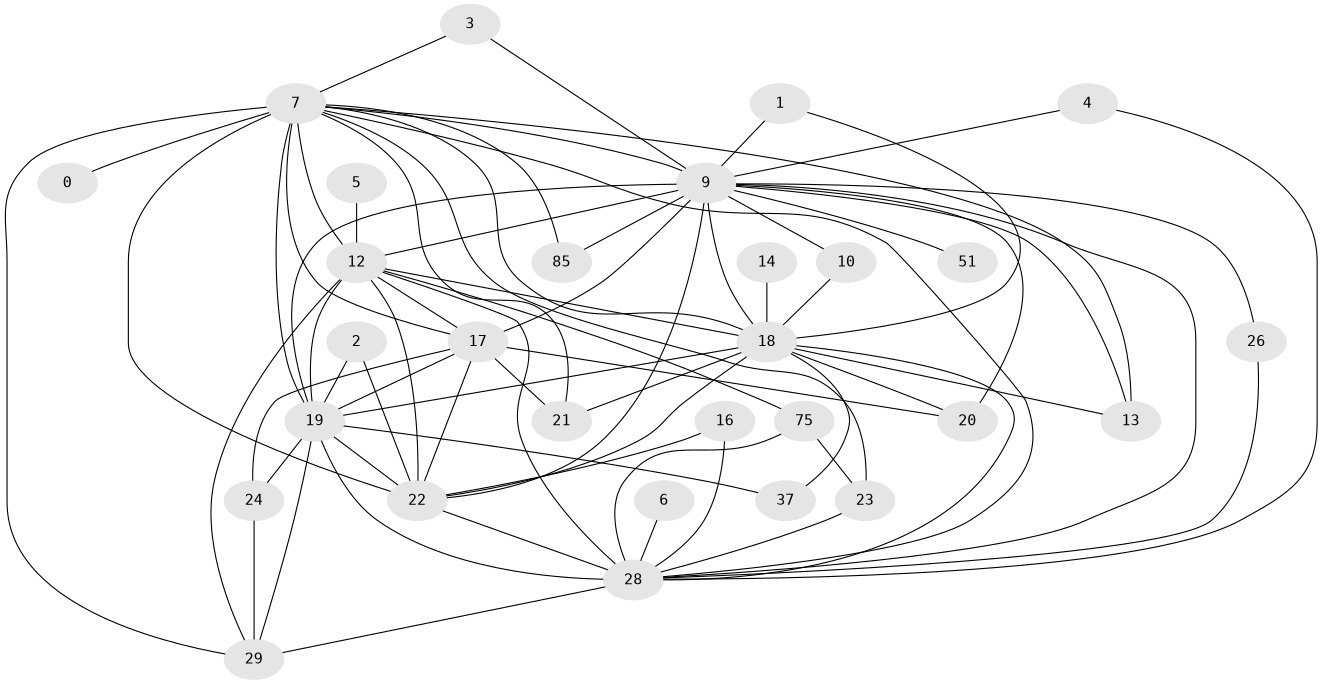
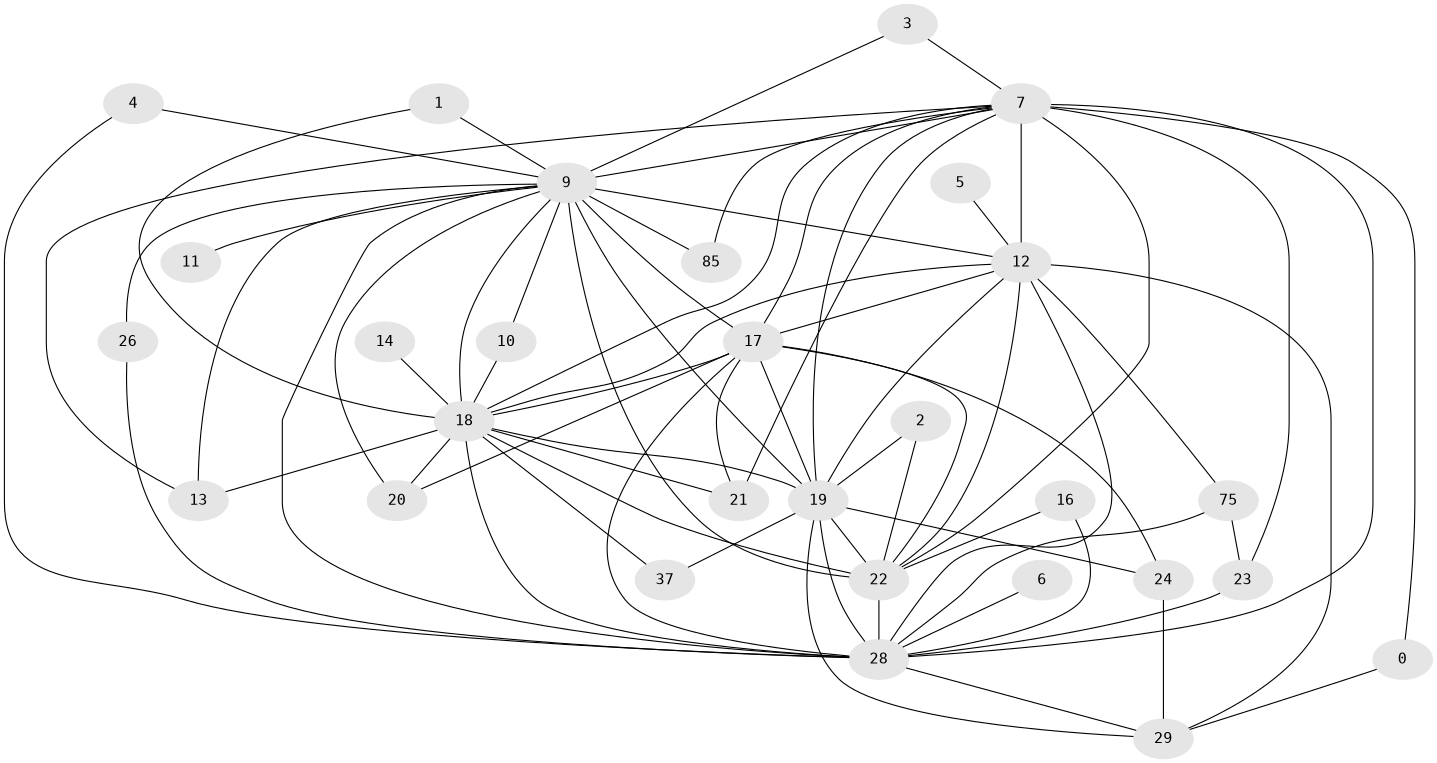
(968, 262) -> (191, 262)
(7, 349) -> (1283, 700)
none -> (642, 381)
none -> (613, 575)
